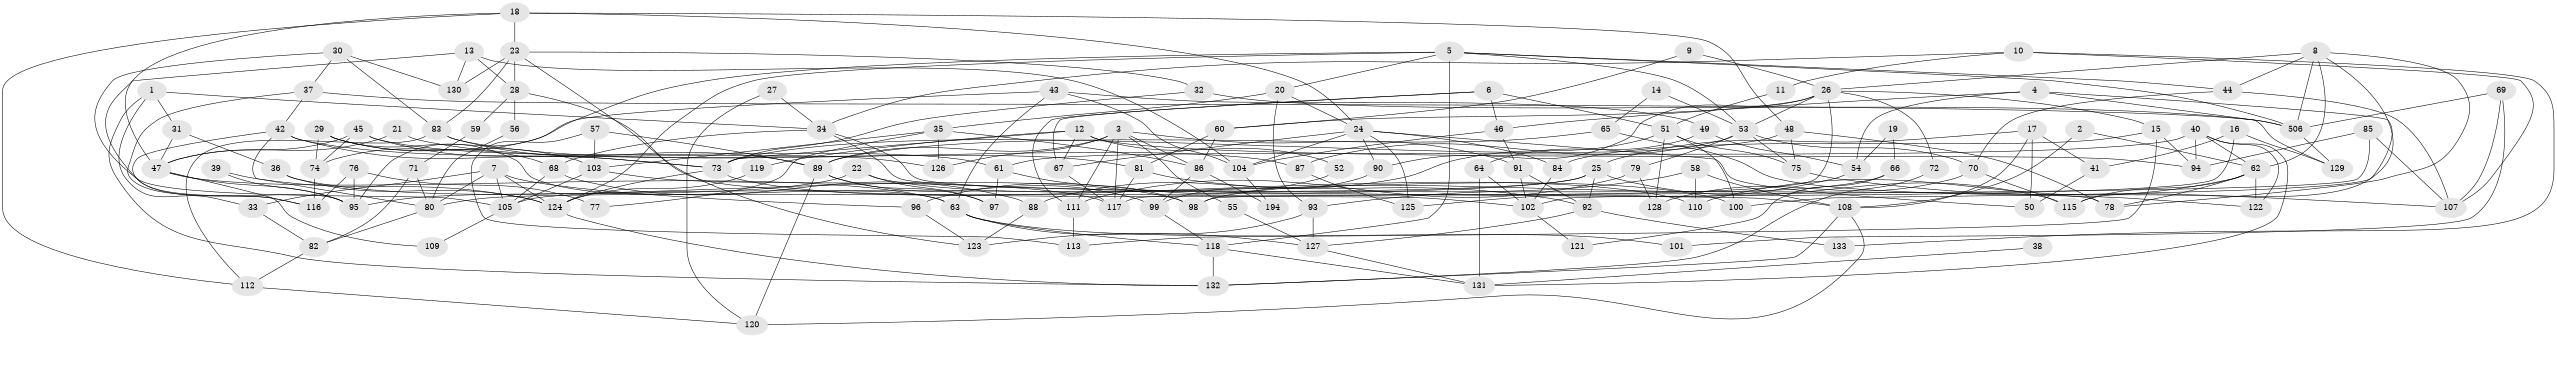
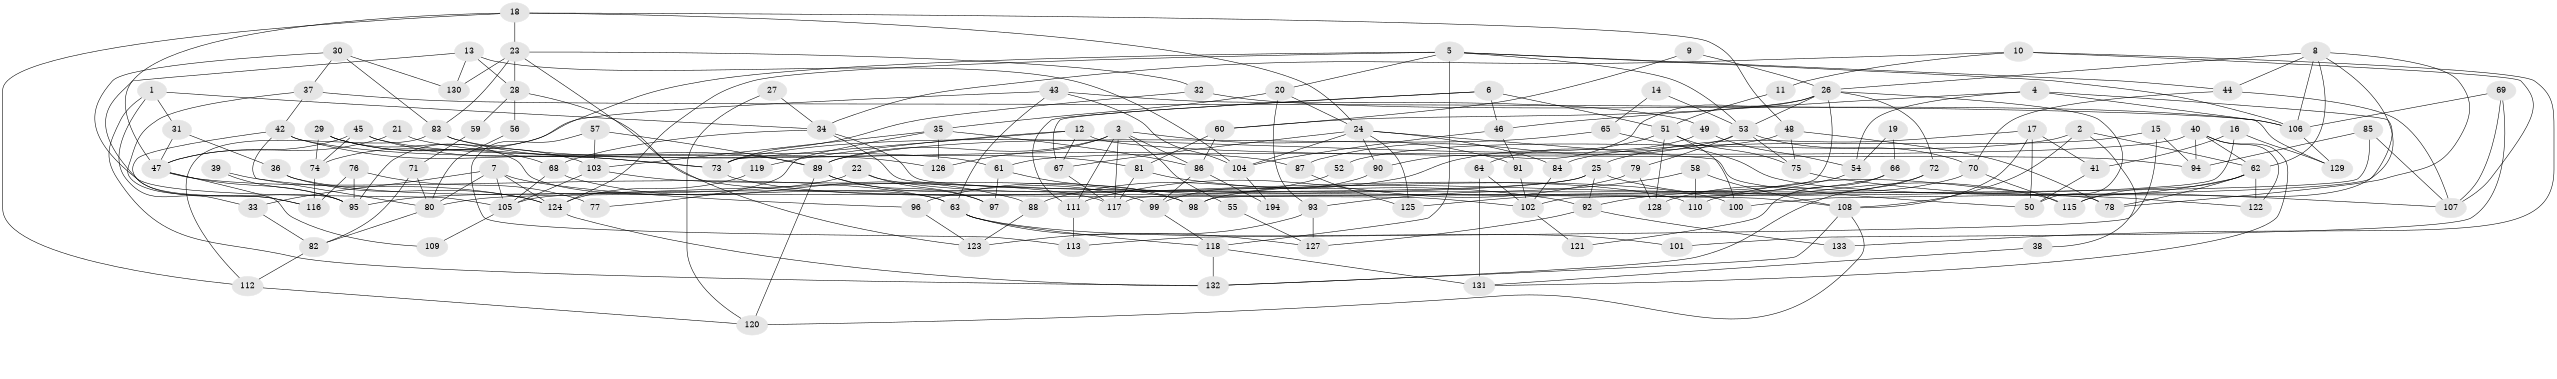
(1994, 98) -> (2014, 104)
(2295, 130) -> (2295, 130)
(1209, 149) -> (1781, 147)
(627, 185) -> none
(1553, 188) -> (1763, 194)
none -> (2125, 223)
(1396, 267) -> none
